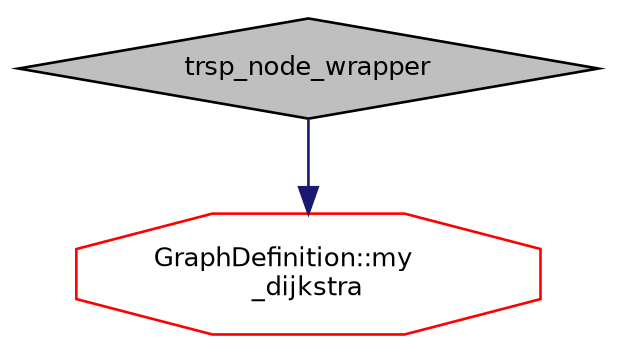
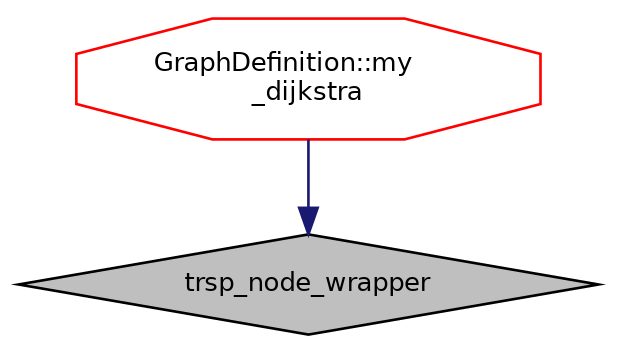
(308, 153) -> (308, 173)
